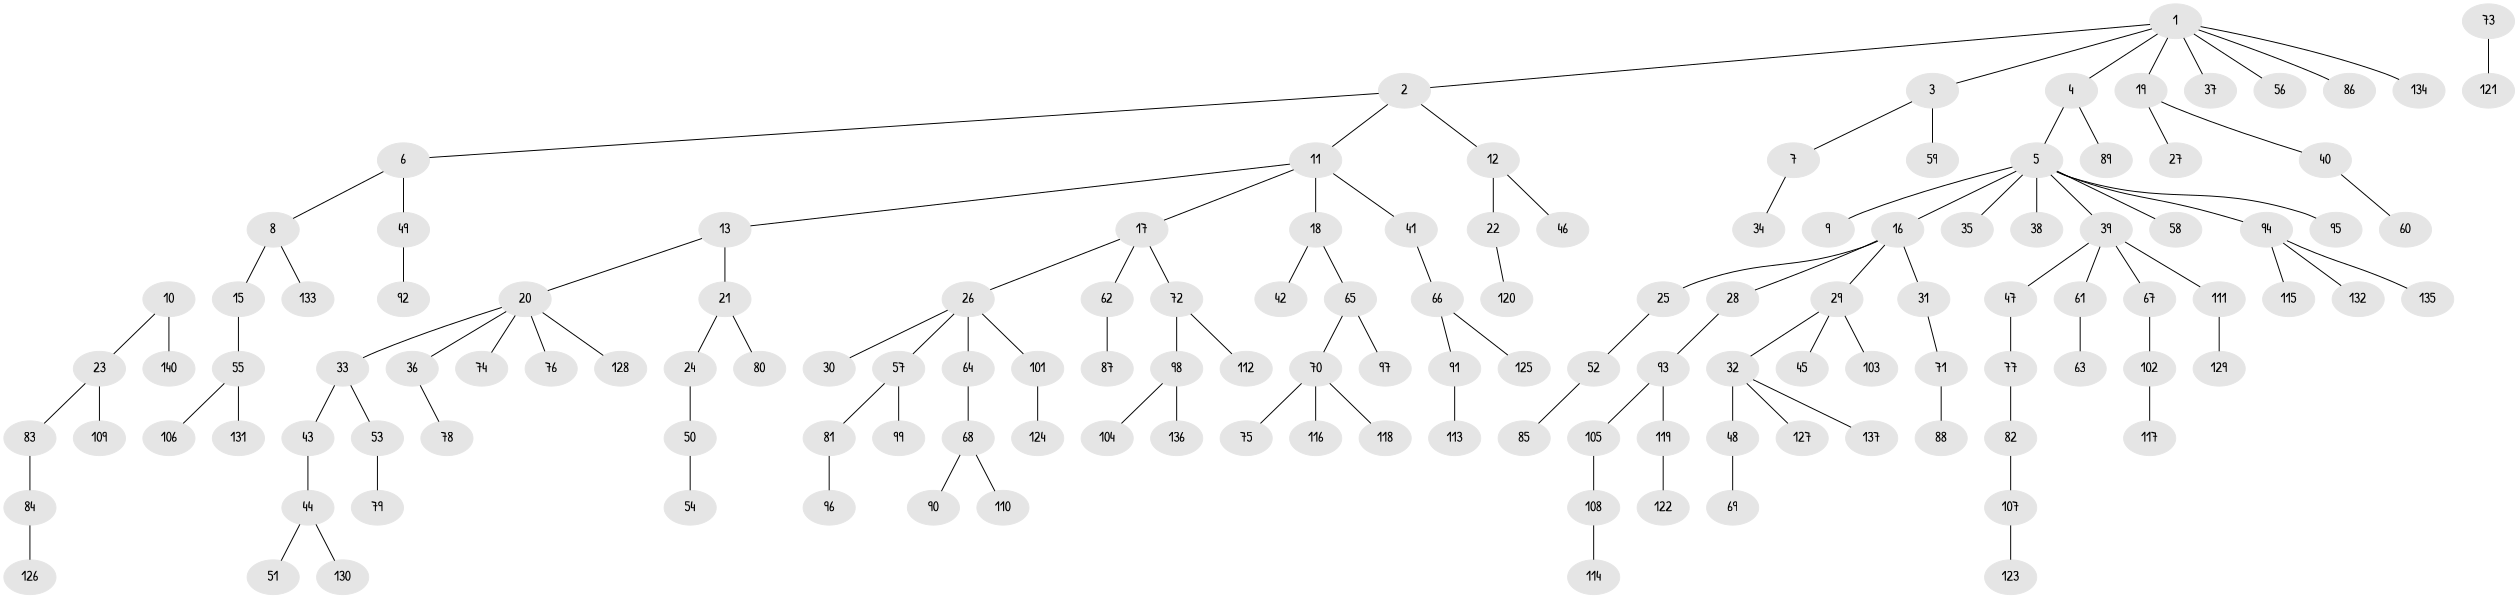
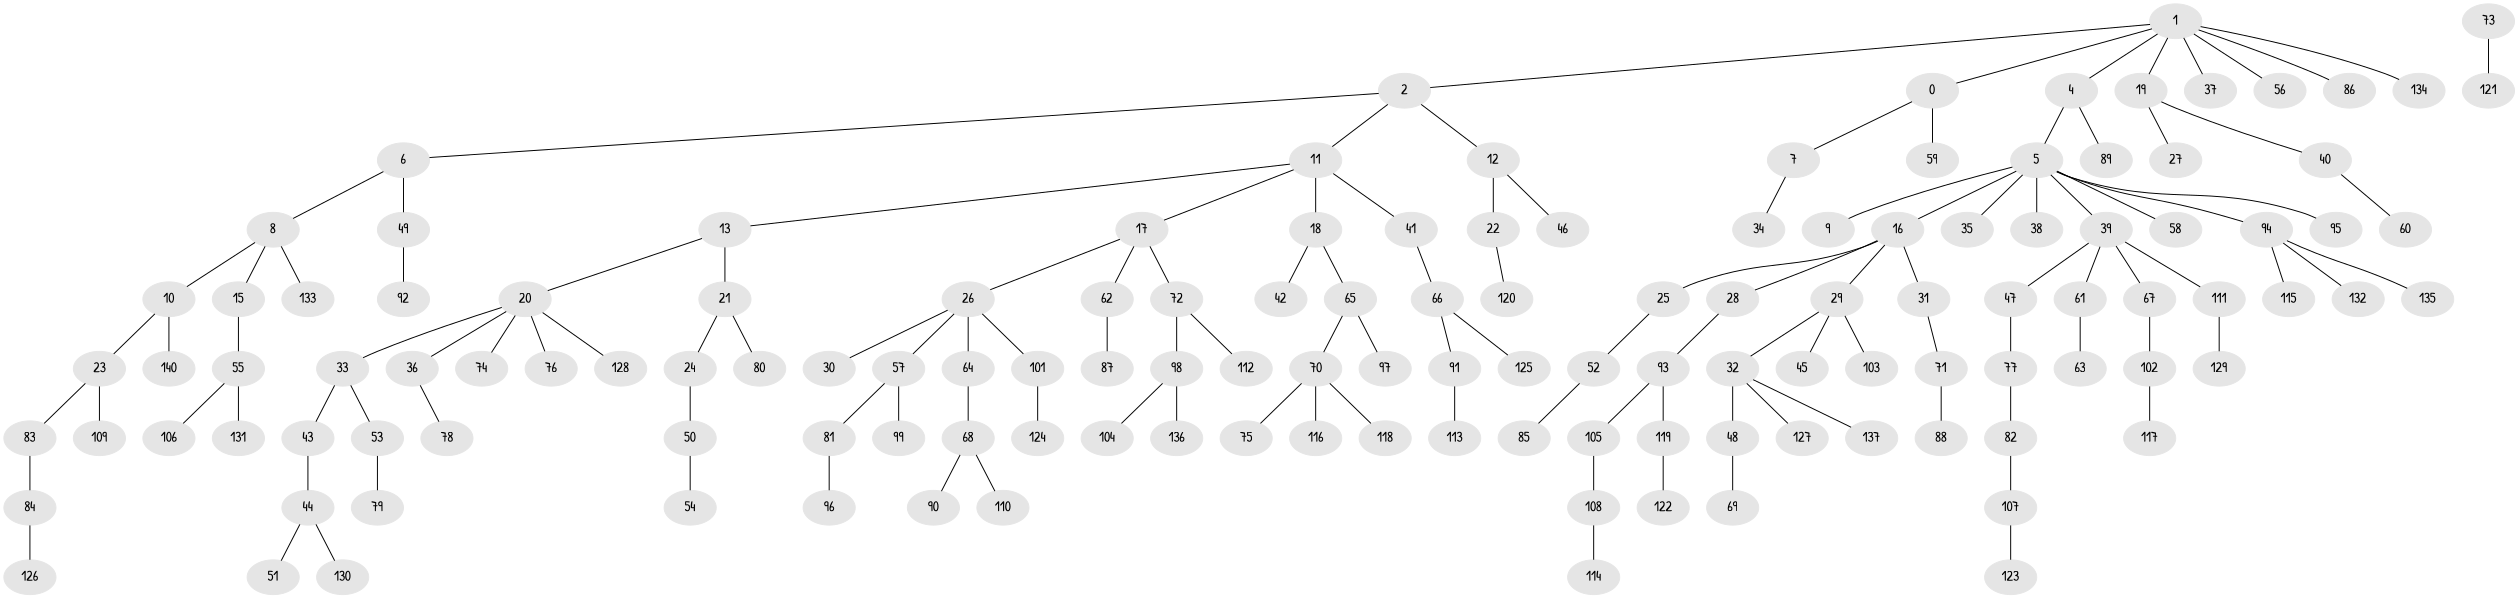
(1932, 91) -> (1932, 91)
none -> (221, 265)
